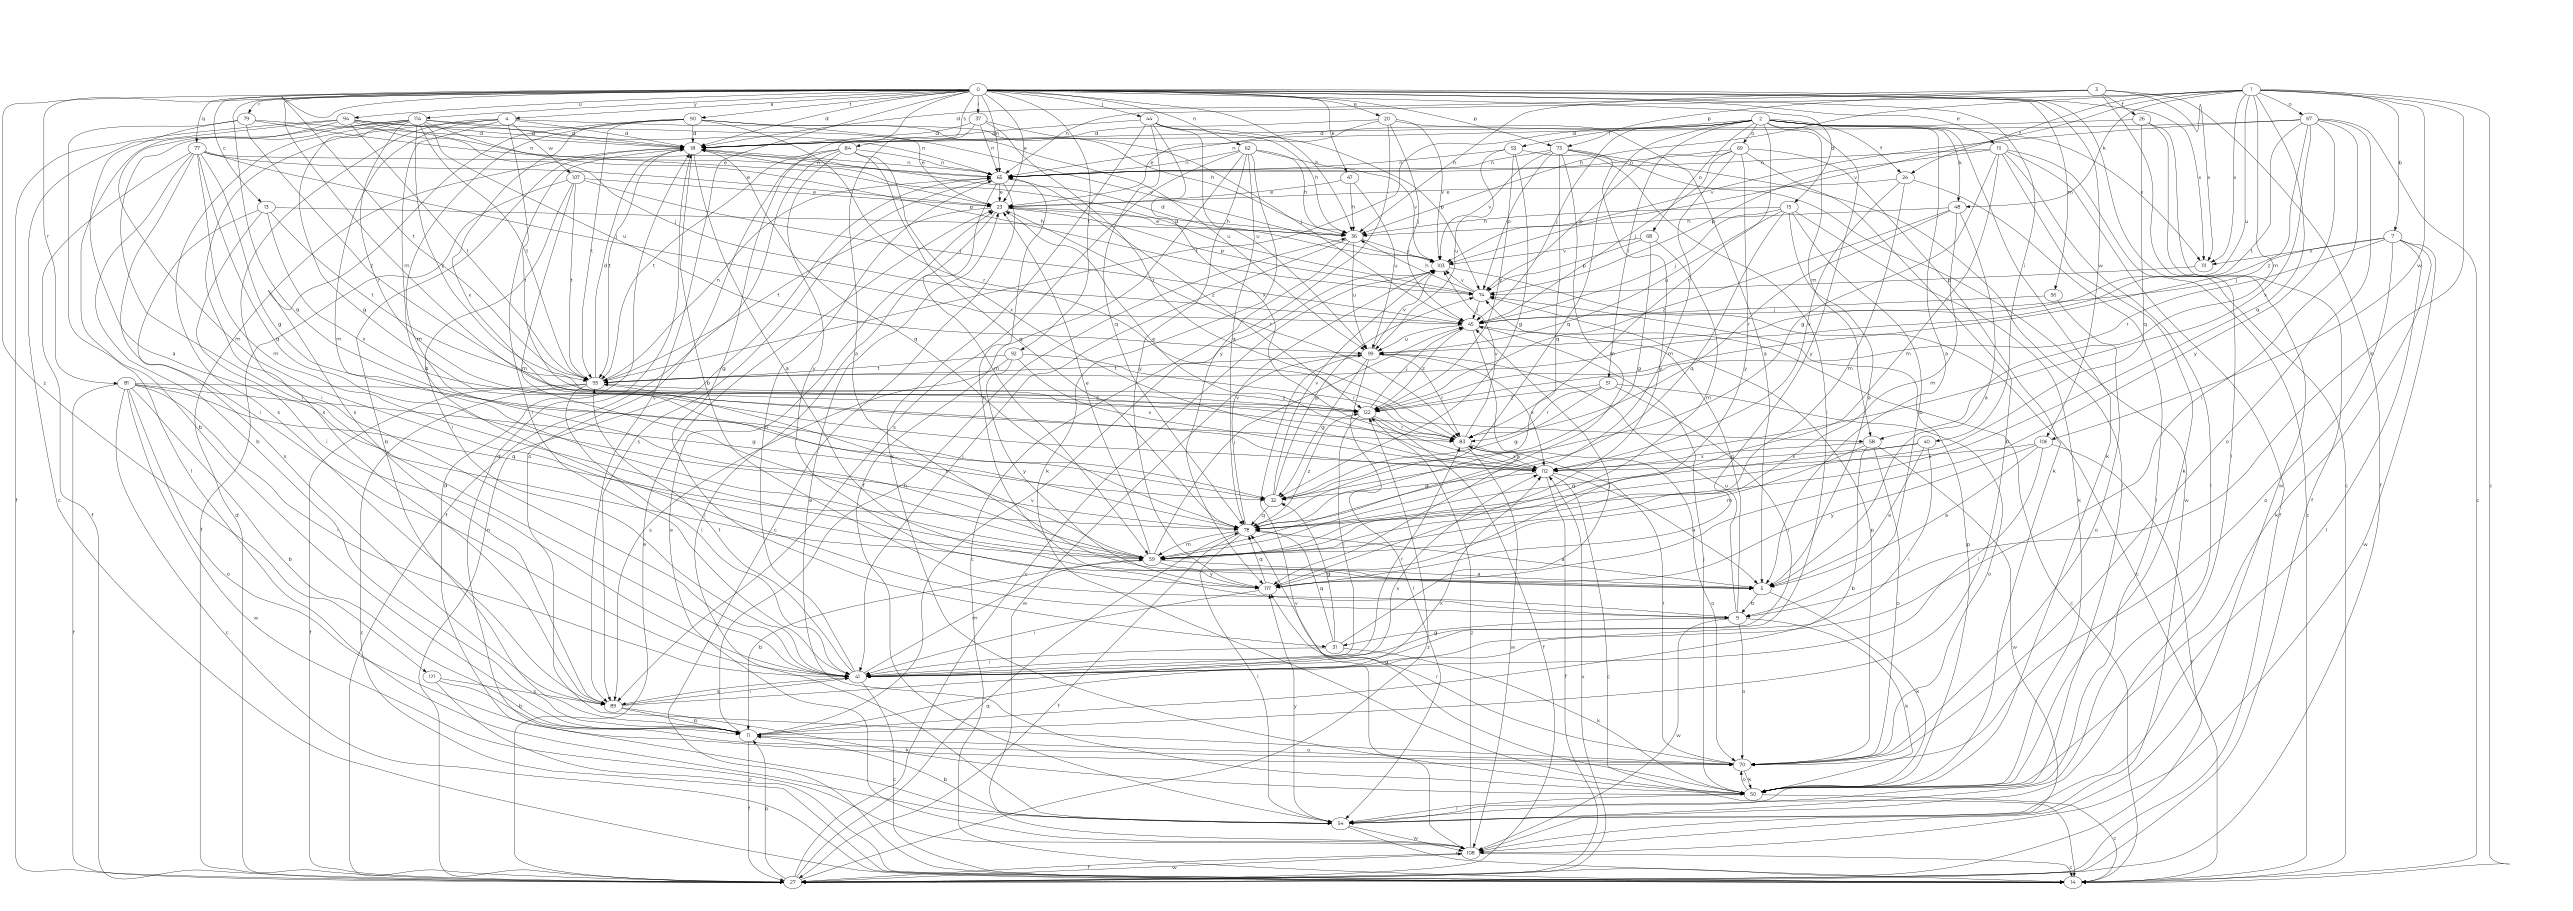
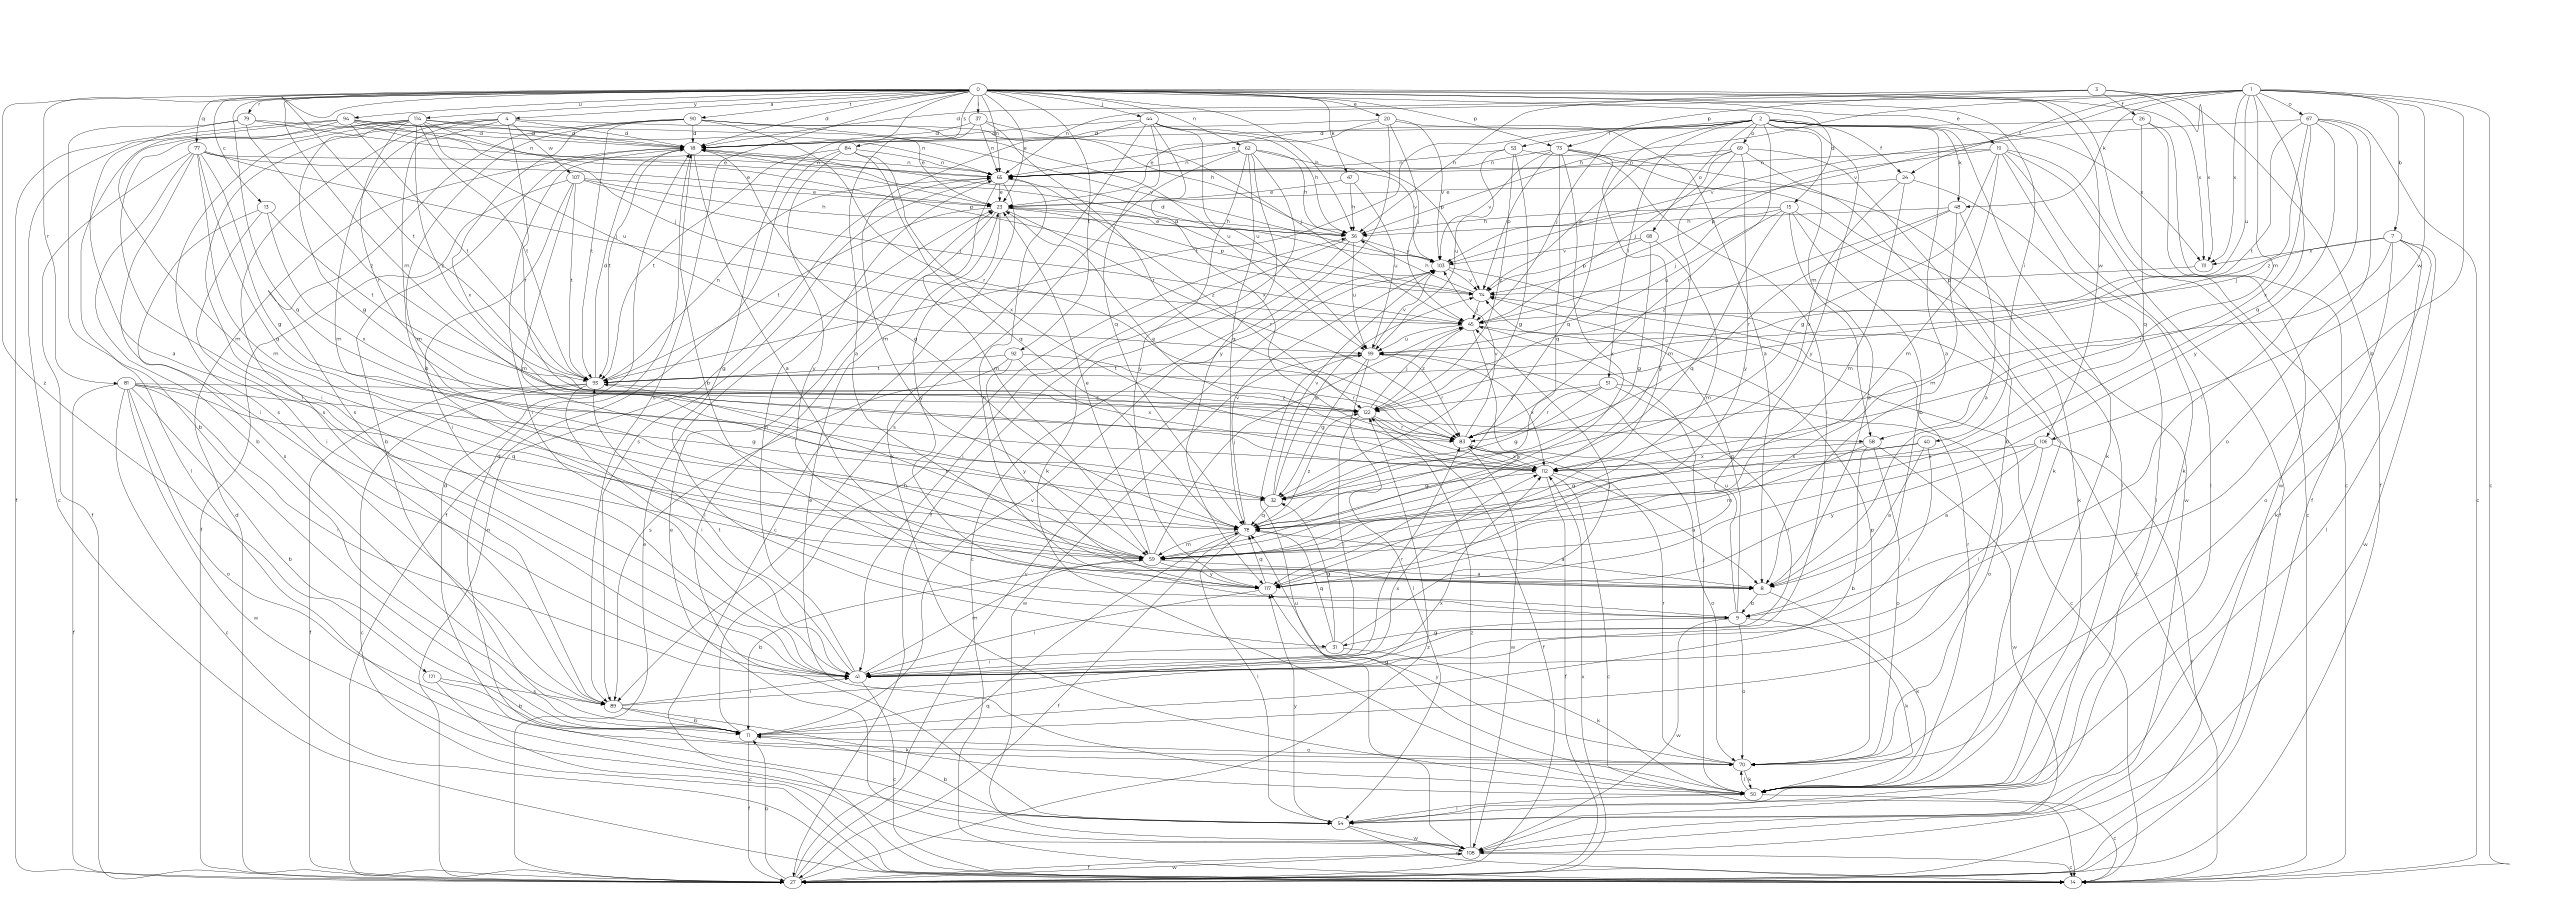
(1543, 132) -> none
(809, 219) -> (962, 217)
(1461, 283) -> (1462, 277)
(2053, 295) -> none
none -> (871, 303)
(1889, 353) -> (1969, 364)
(1612, 354) -> (1612, 354)
none -> (931, 503)
(1968, 545) -> (1968, 545)
(864, 554) -> (987, 447)
(1762, 589) -> (1762, 589)
(1296, 604) -> (1296, 604)
(1437, 677) -> (1437, 677)
(736, 687) -> none
(794, 722) -> none
(2094, 745) -> none
(1744, 780) -> (1744, 780)
